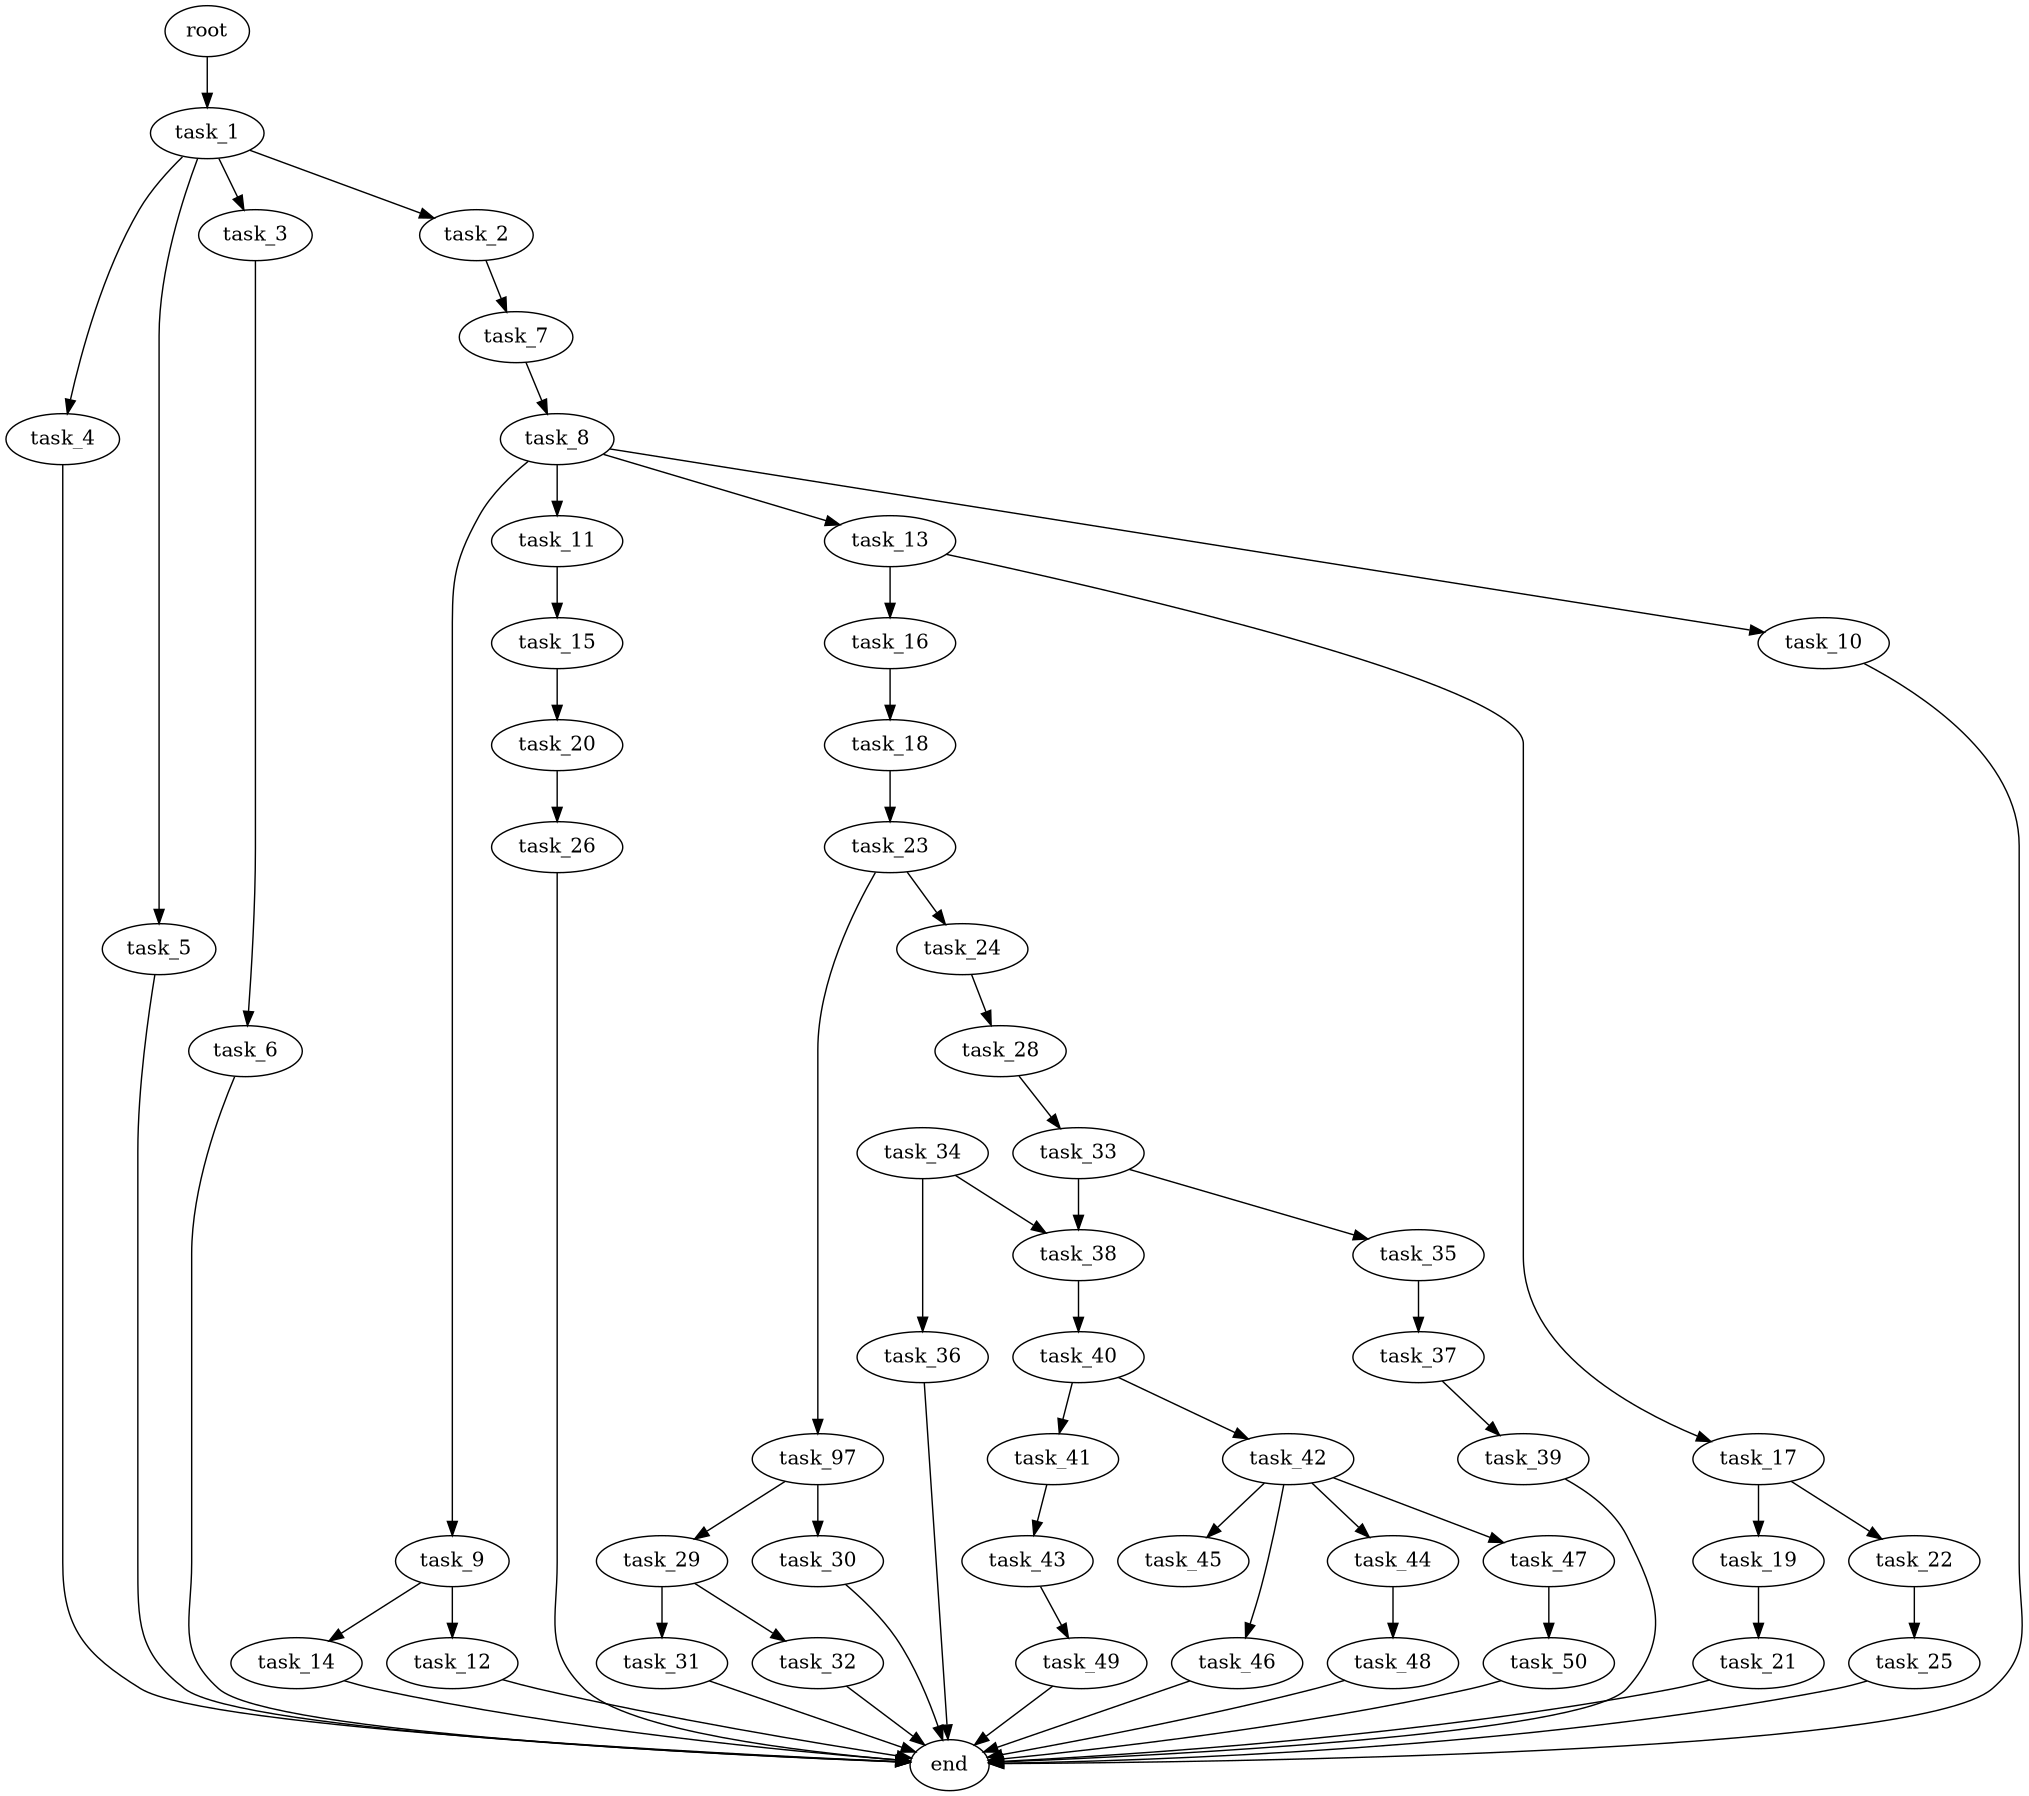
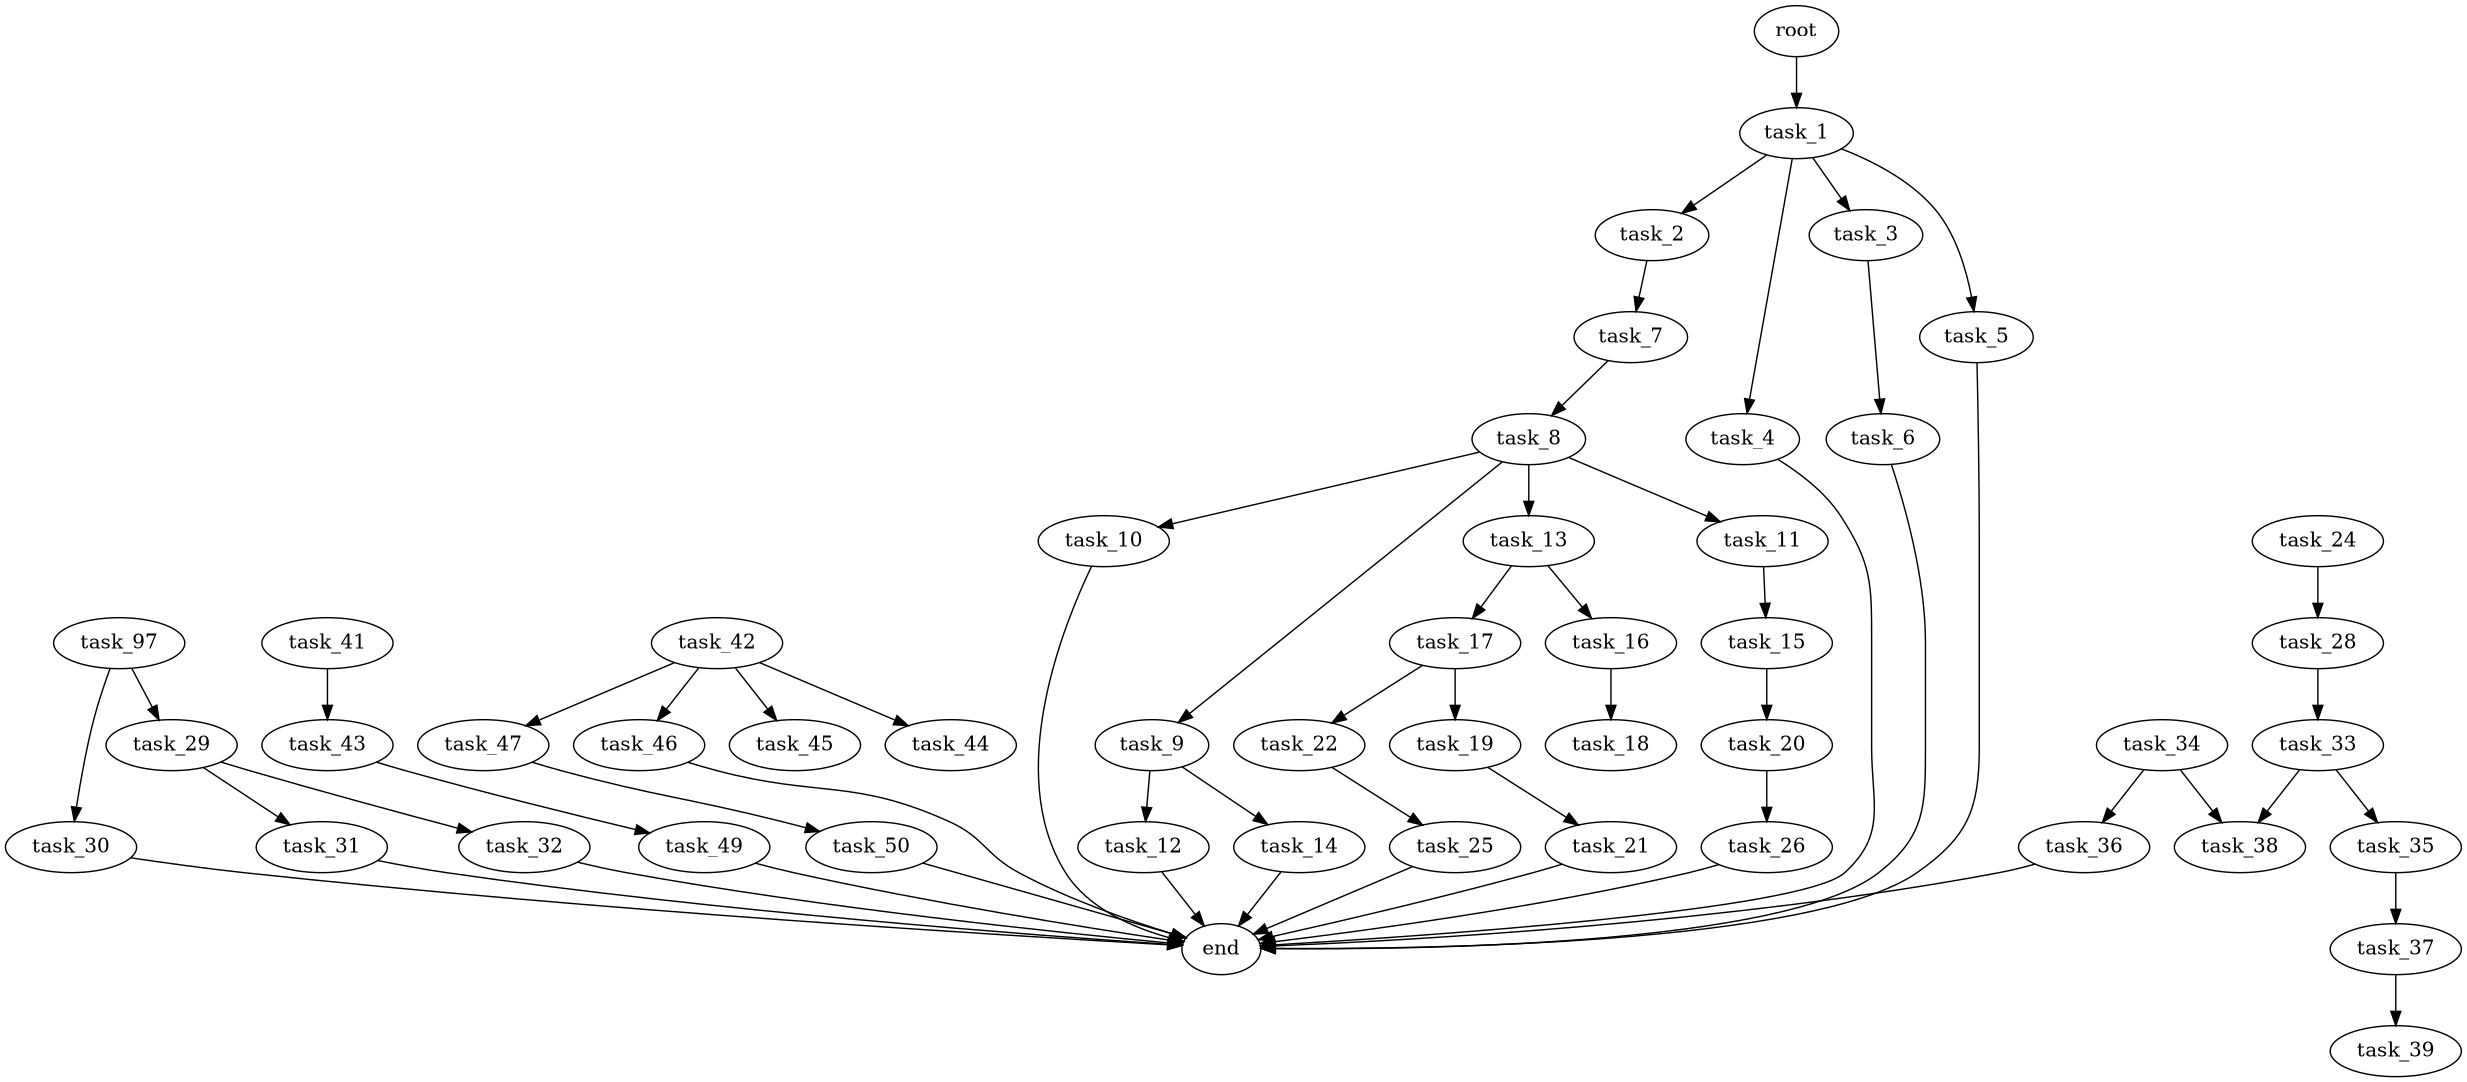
(890, 847) -> none
(1079, 1357) -> none
(1393, 1663) -> none
(1632, 1682) -> none
